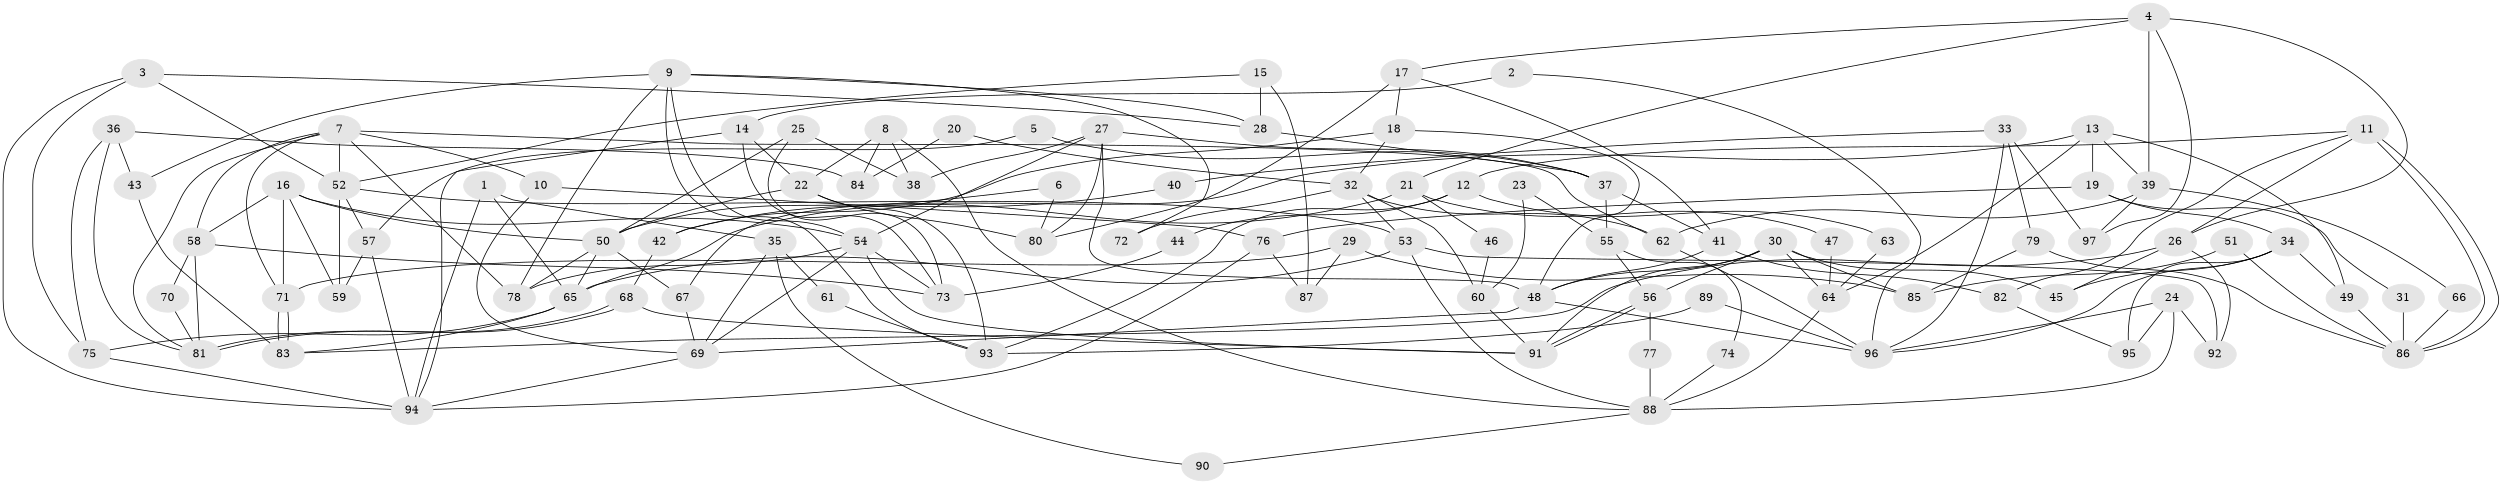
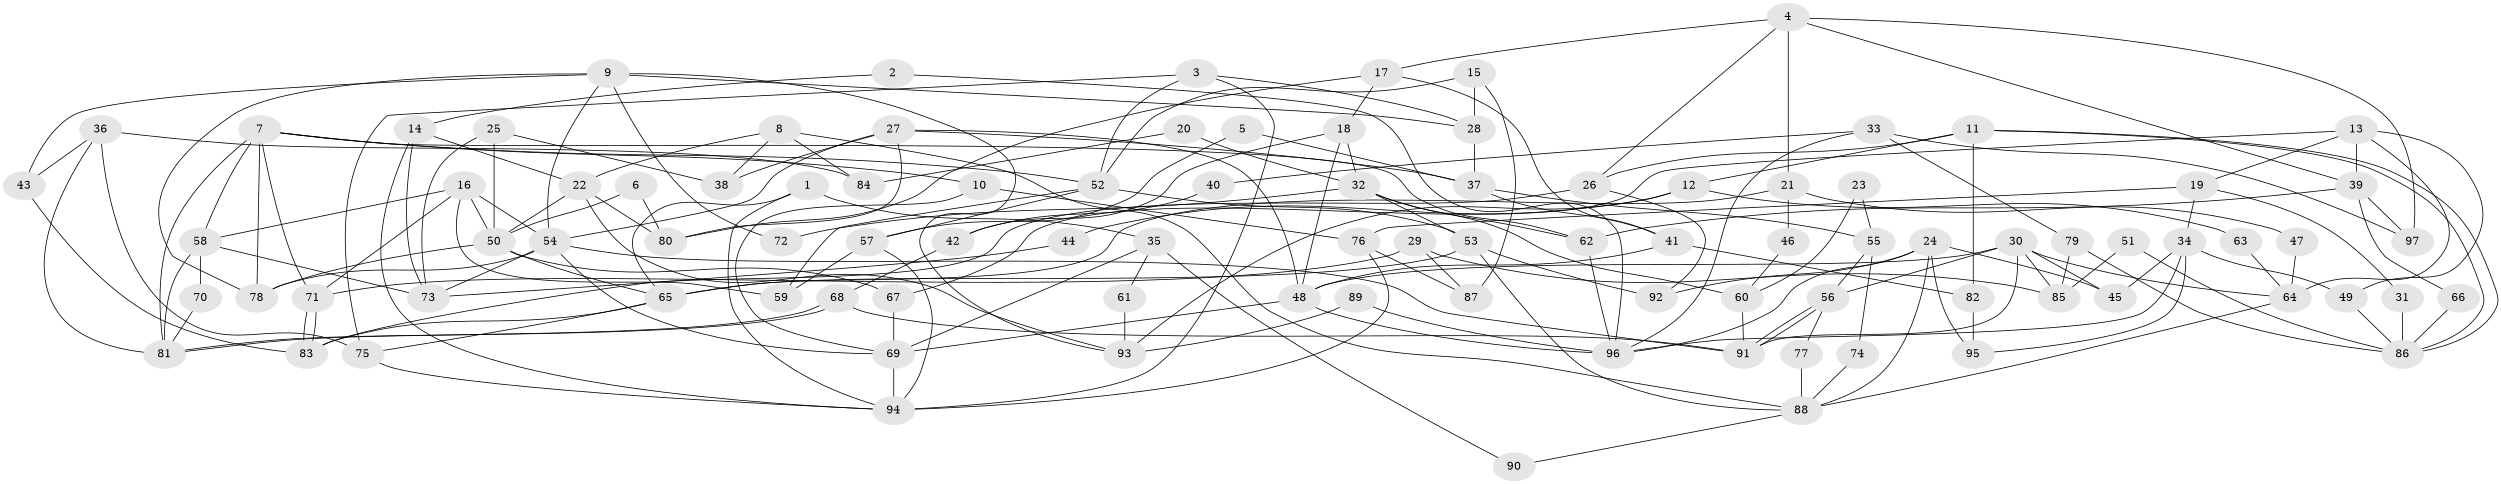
(2131, 263) -> (2025, 266)
